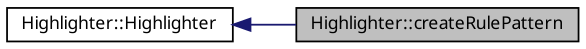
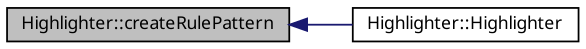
(273, 25) -> (330, 25)
